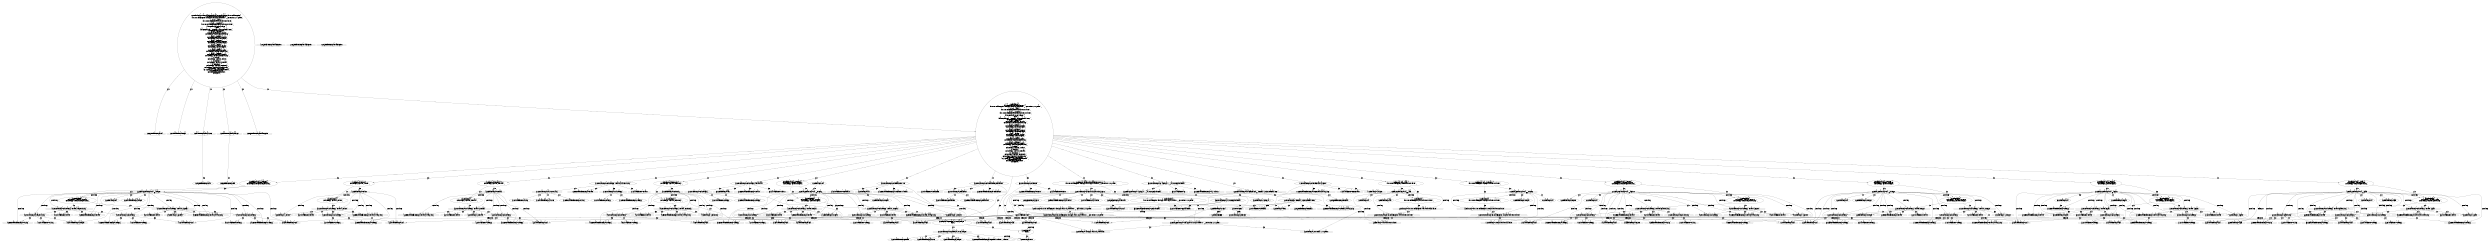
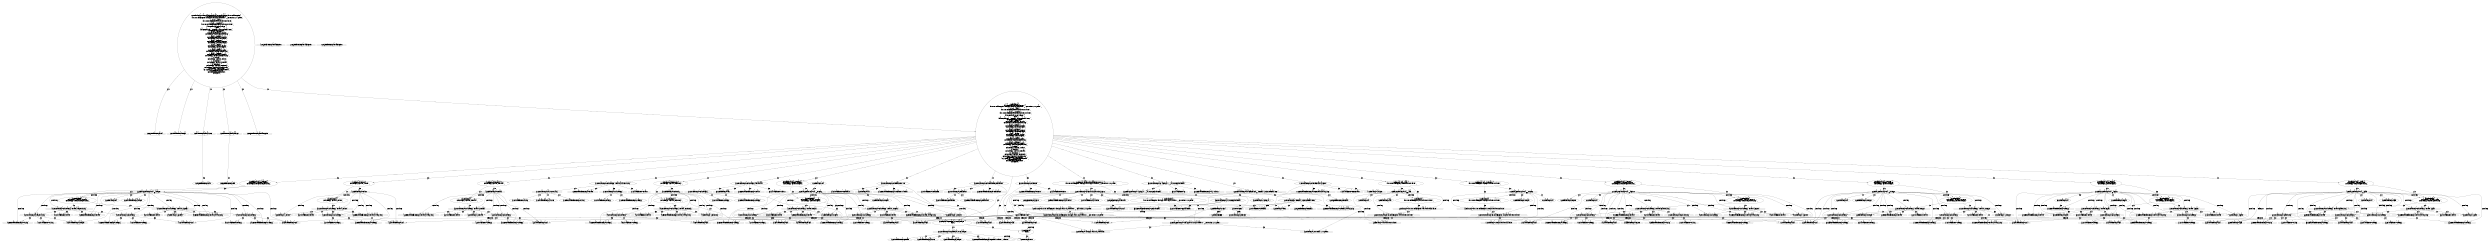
(967, 196) -> (965, 197)
(2413, 215) -> (2413, 215)
(2288, 219) -> (2285, 219)
none -> (832, 223)
